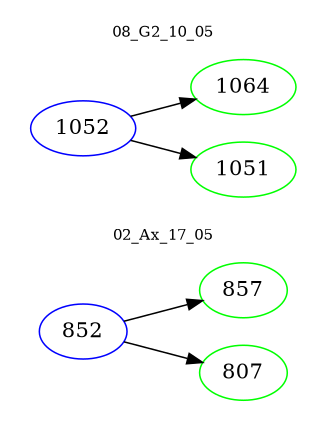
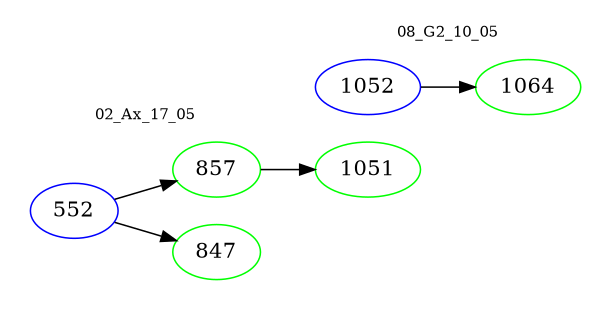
(156, 147) -> (282, 170)
(83, 332) -> (74, 211)
(243, 373) -> (217, 252)
